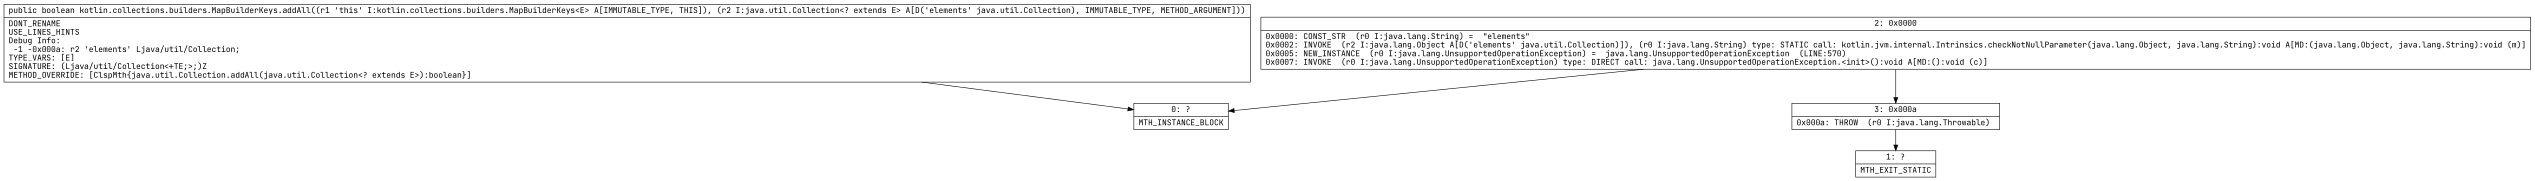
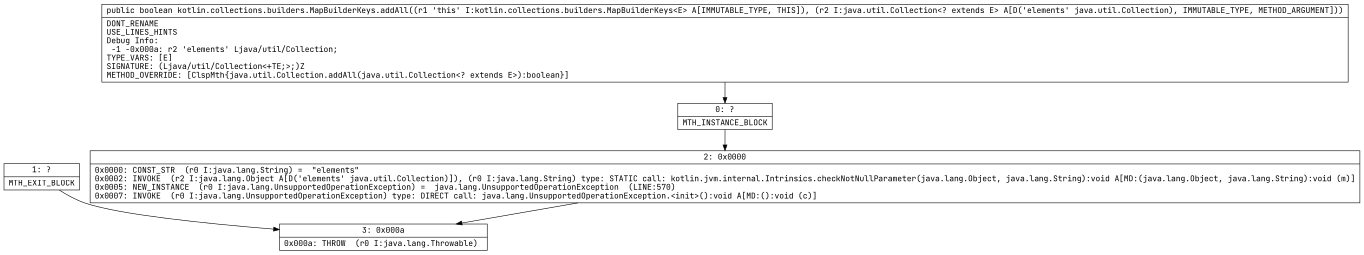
(1439, 90) -> (725, 137)
(1896, 137) -> (164, 218)
(1896, 170) -> (42, 183)
